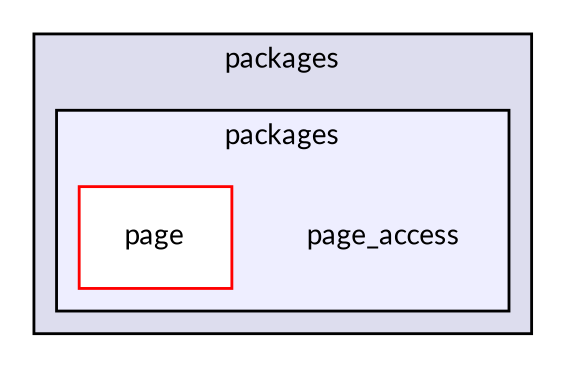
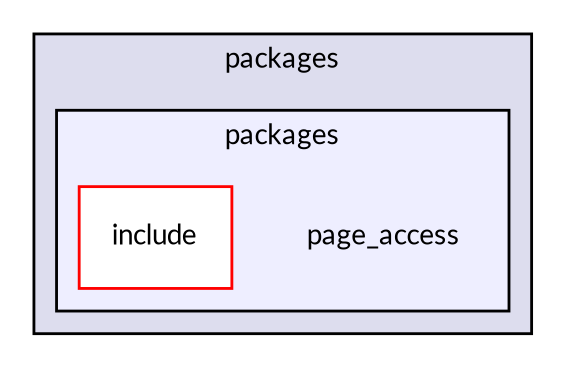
(156, 238) -> (156, 238)
